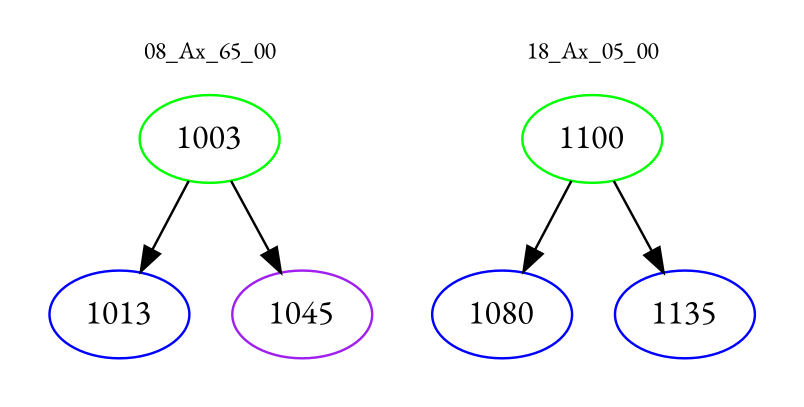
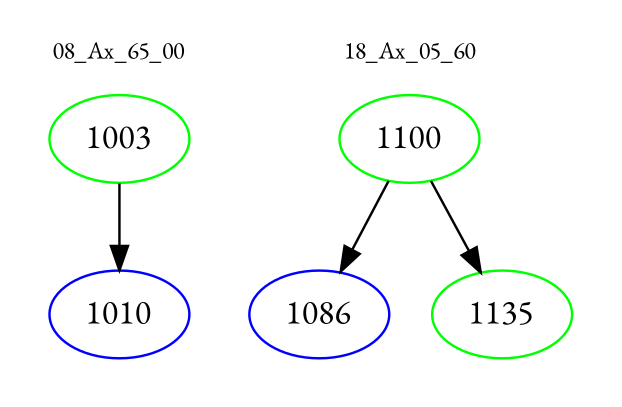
(594, 52) -> (411, 52)
(119, 314) -> (119, 314)
(302, 314) -> none
(502, 314) -> (319, 314)
(685, 314) -> (502, 314)
